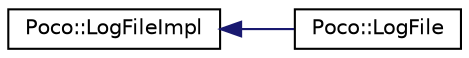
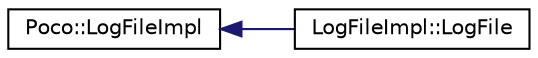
(378, 29) -> (412, 29)
